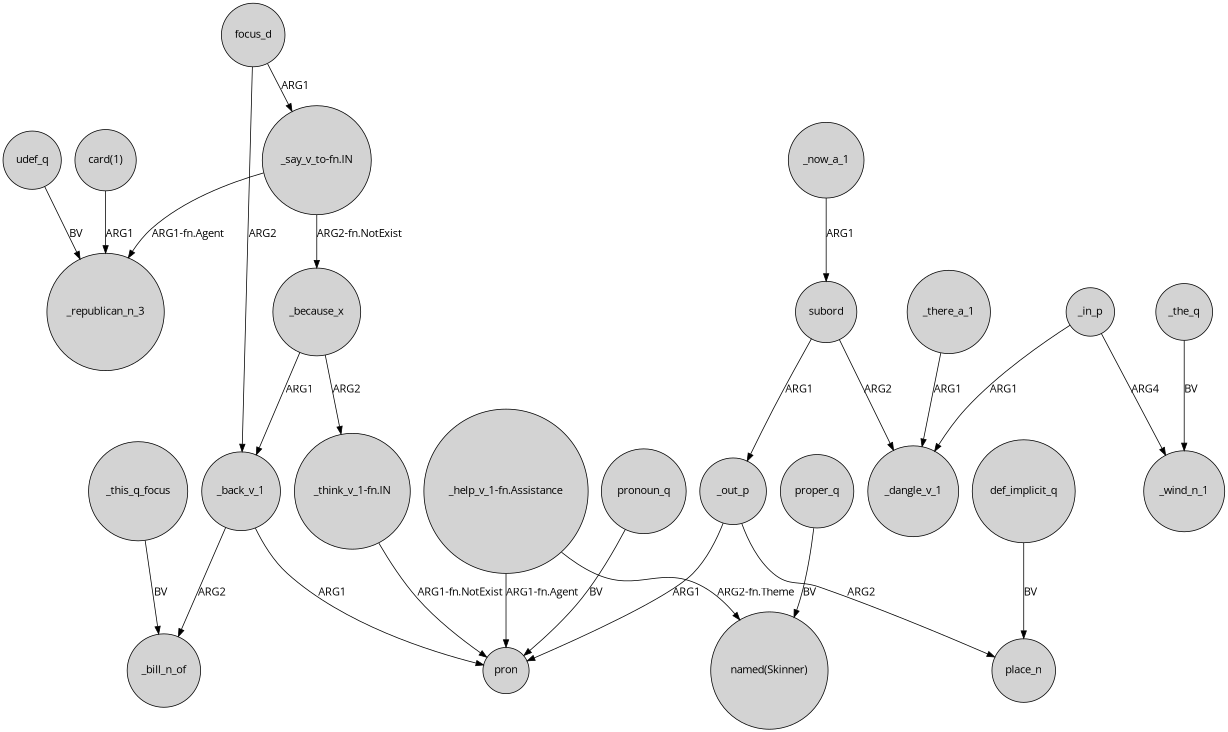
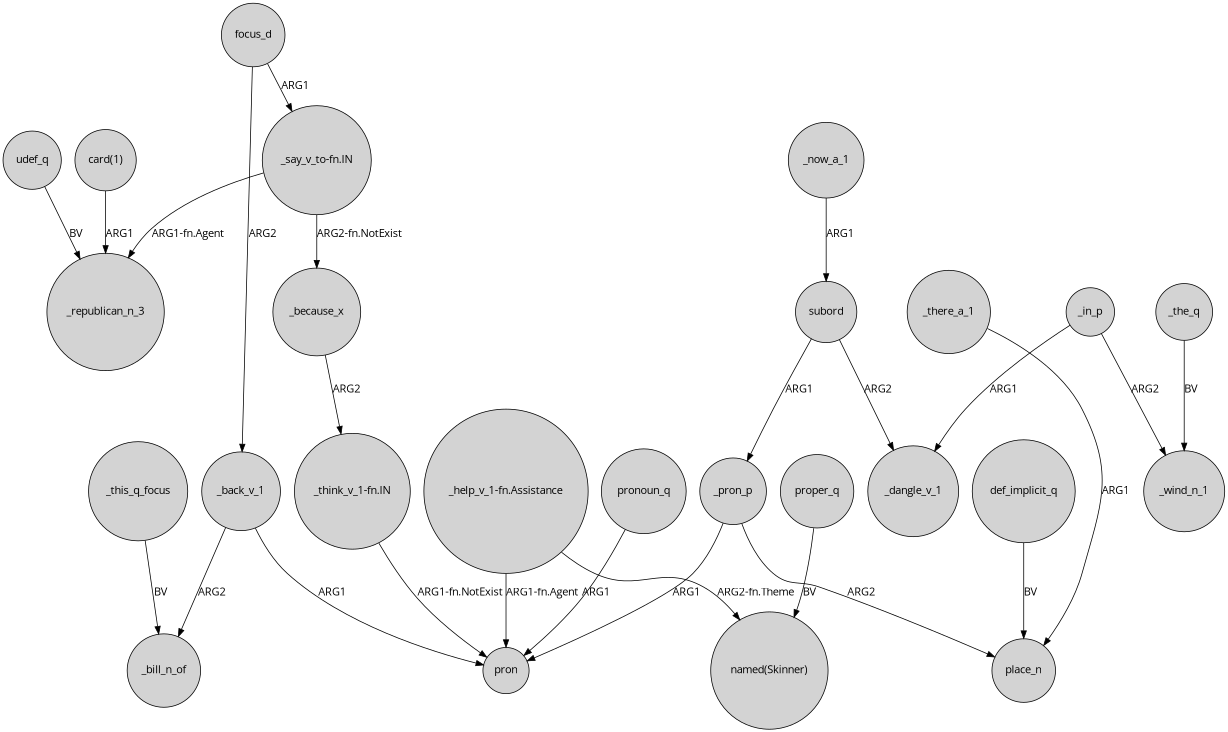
(1145, 390) -> (1145, 390)
(932, 396) -> (1101, 465)
(280, 400) -> none
(733, 491) -> (733, 491)
(596, 593) -> (596, 593)
